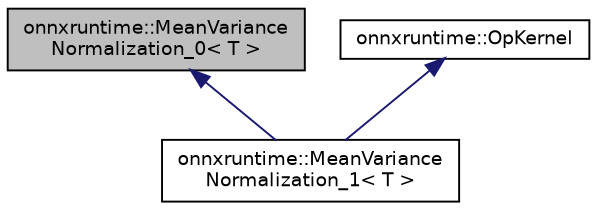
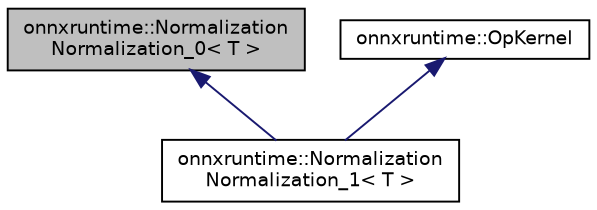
(156, 40) -> (156, 40)
(311, 171) -> (311, 171)
